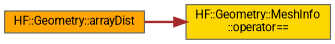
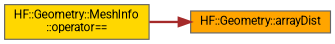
(159, 22) -> (164, 22)
